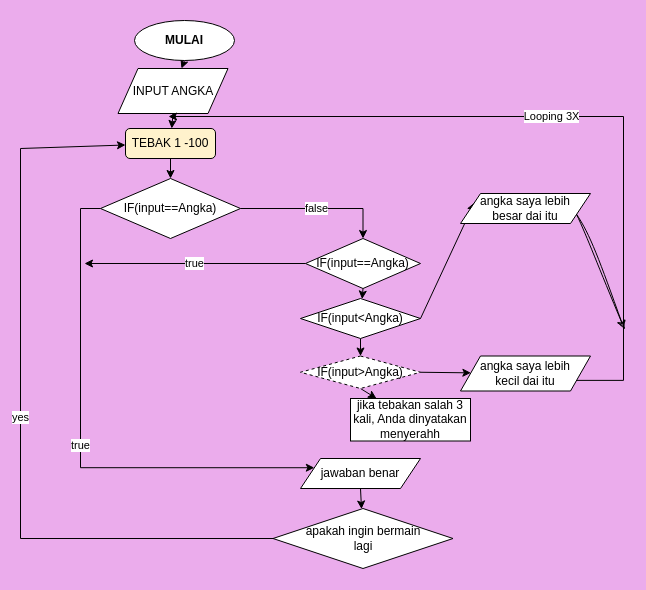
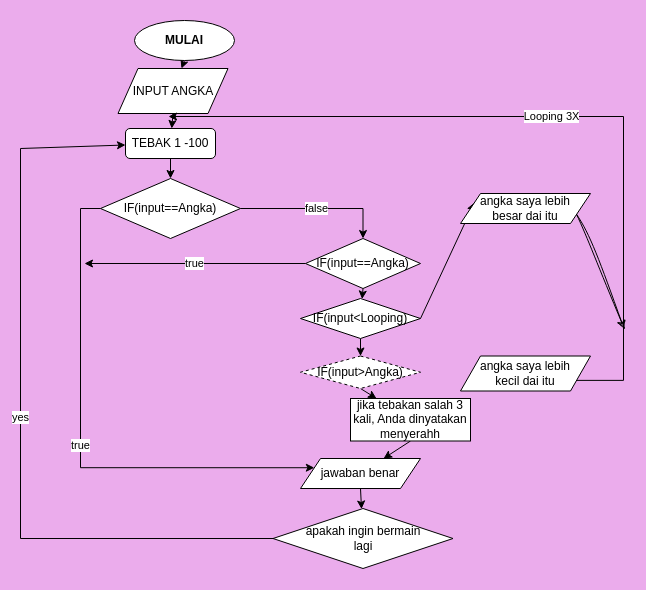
(171, 144) -> (171, 144)
(361, 319) -> (361, 319)
(443, 373) -> none
none -> (400, 448)
